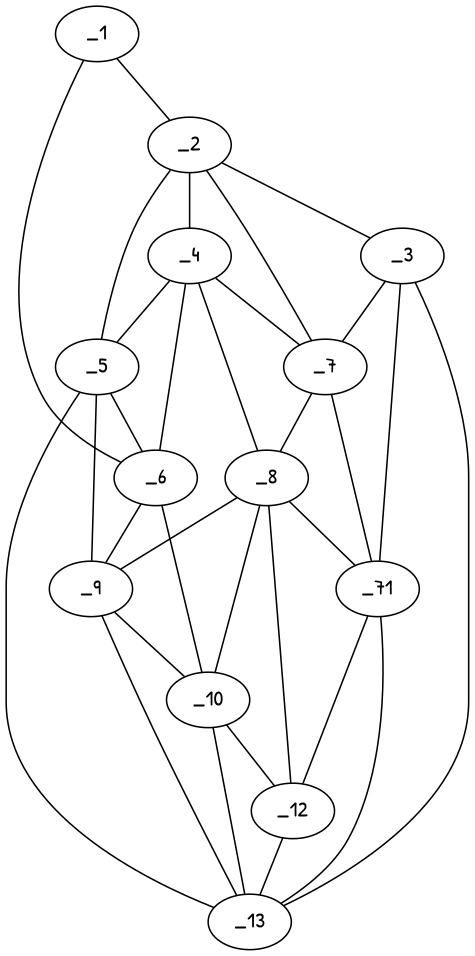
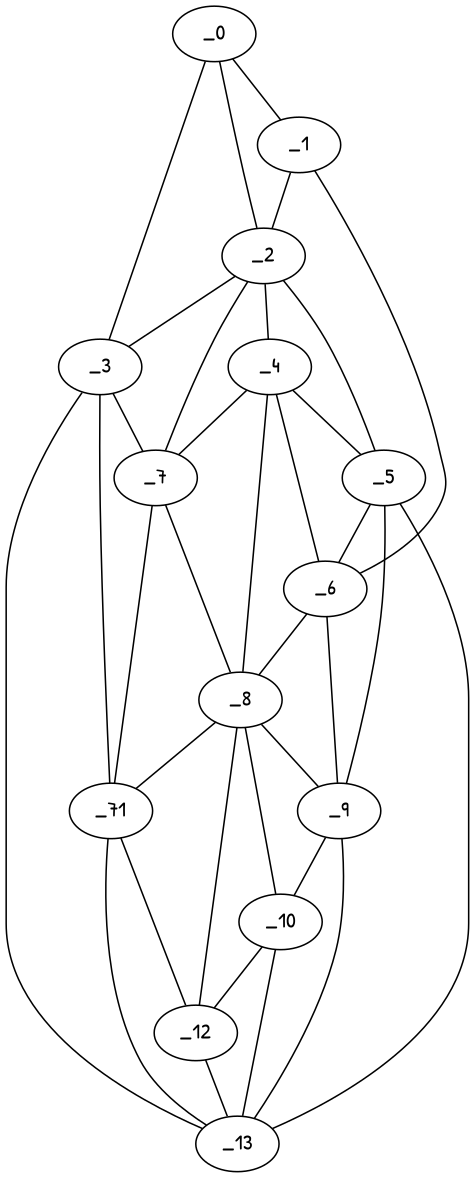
none -> (214, 34)
(182, 589) -> (283, 644)
